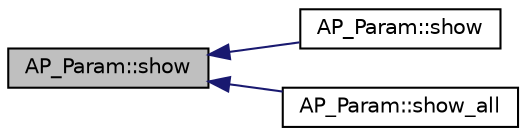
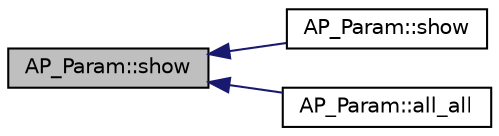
(400, 107) -> (387, 107)
